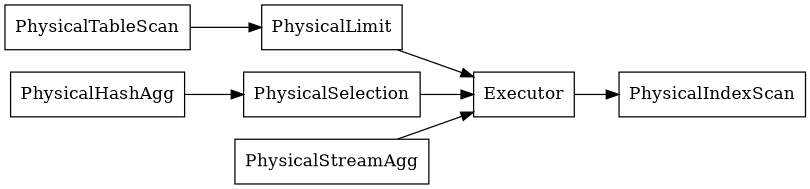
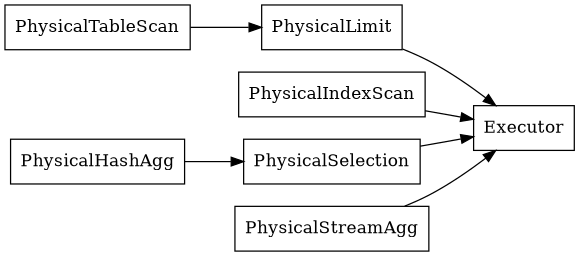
(590, 94) -> (443, 114)
